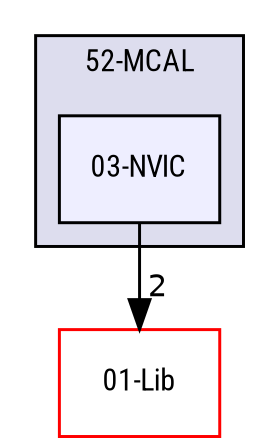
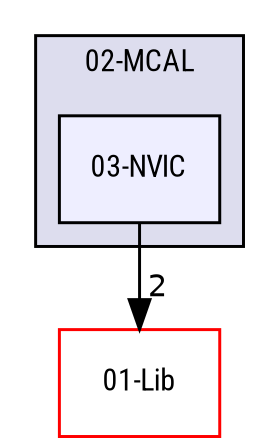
(140, 64) -> (140, 64)
